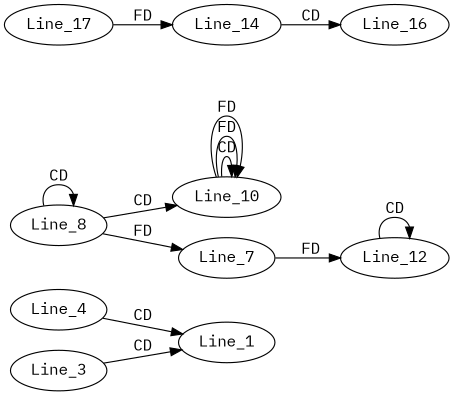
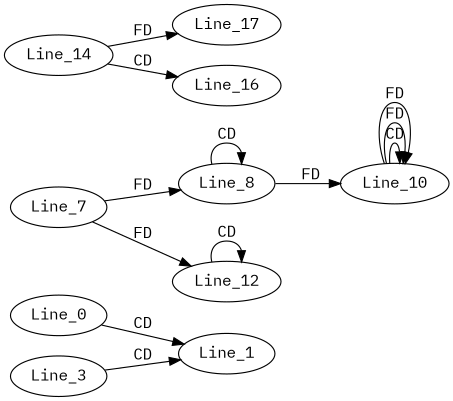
(137, 25) -> (137, 41)
(143, 201) -> (311, 175)
(137, 241) -> (137, 196)
(59, 310) -> (59, 315)
